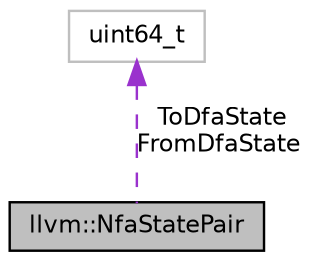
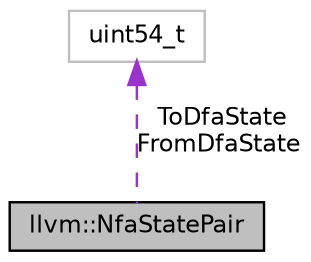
(137, 36) -> (137, 36)
